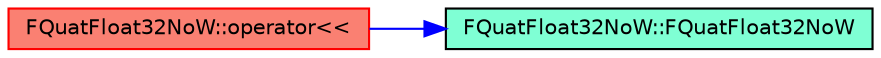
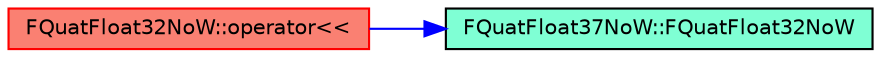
(659, 29) -> (659, 29)
